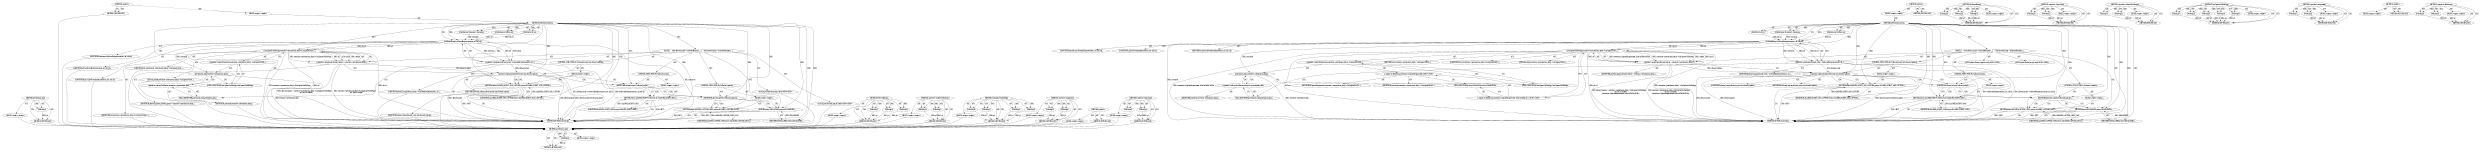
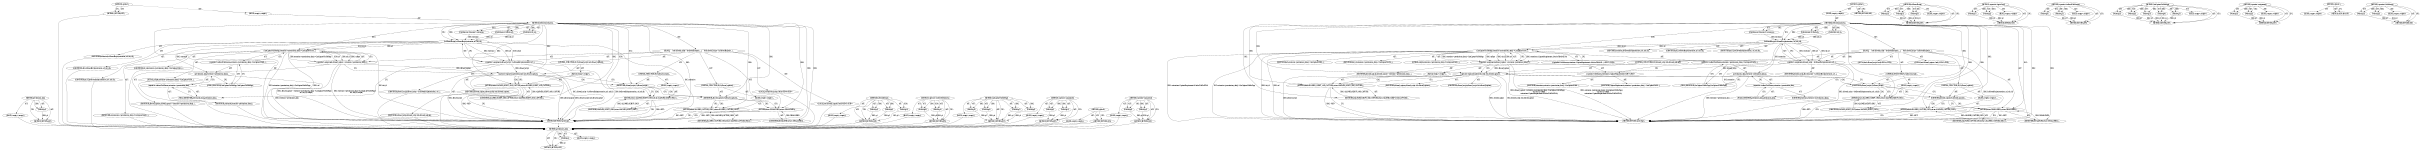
(1475, 86) -> none
